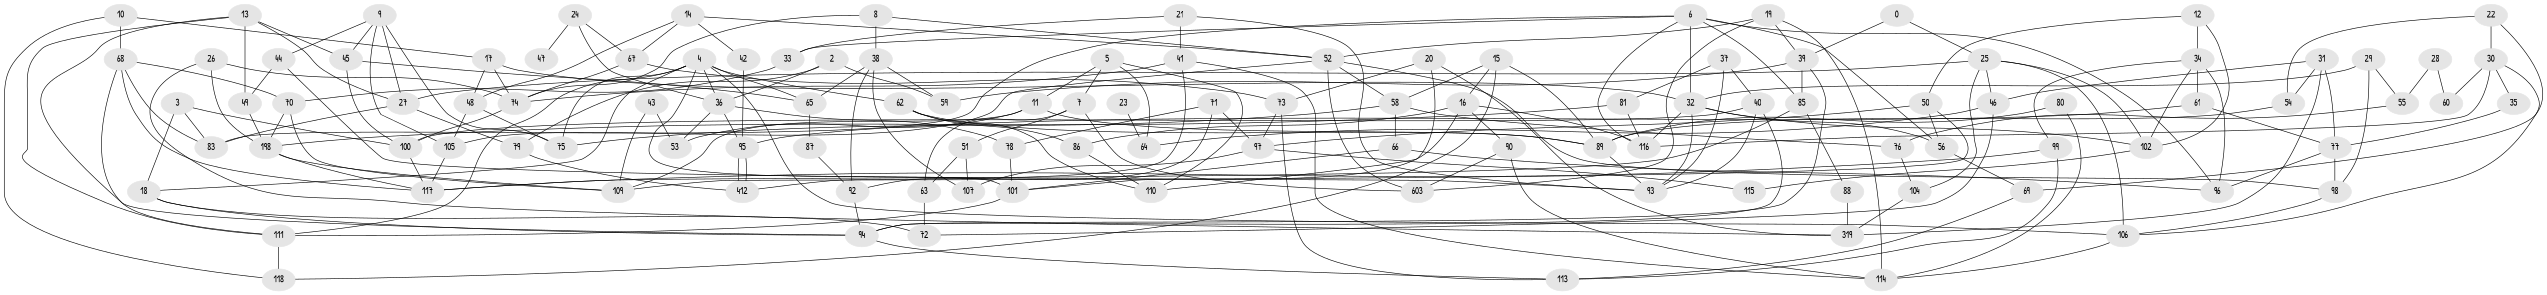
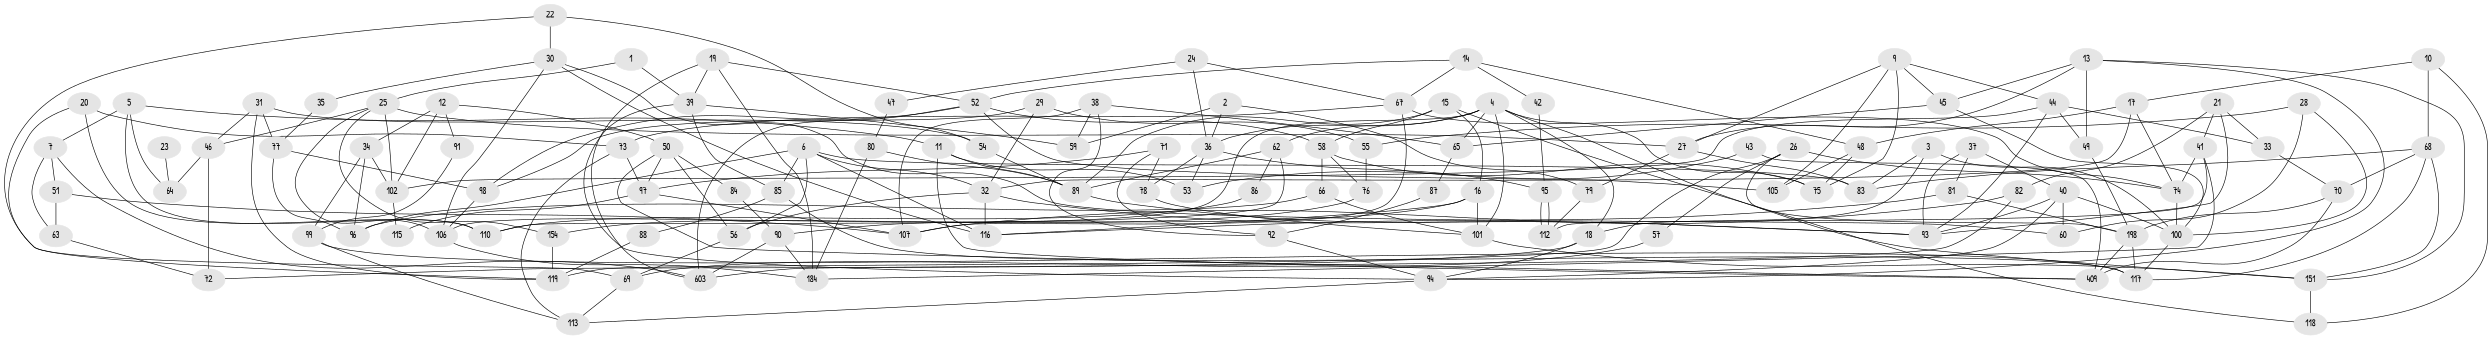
(876, 15) -> none
(1897, 15) -> (631, 59)
(1171, 31) -> (2161, 124)
(2198, 104) -> none
(1270, 126) -> none
(1907, 128) -> (818, 178)
none -> (879, 130)
none -> (457, 148)
(439, 170) -> none
(618, 192) -> (2092, 280)
none -> (734, 192)
(742, 192) -> (1545, 236)
(1915, 192) -> (553, 236)
none -> (2019, 192)
none -> (2063, 213)
none -> (2333, 217)
none -> (1202, 223)
(279, 236) -> (2311, 280)
none -> (1656, 236)
(1847, 236) -> (553, 280)
(1881, 280) -> (812, 280)
